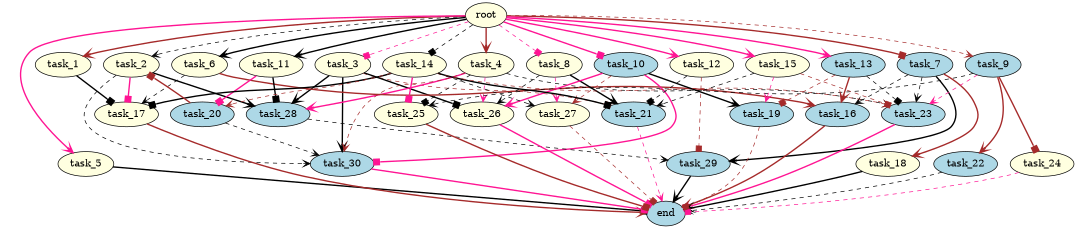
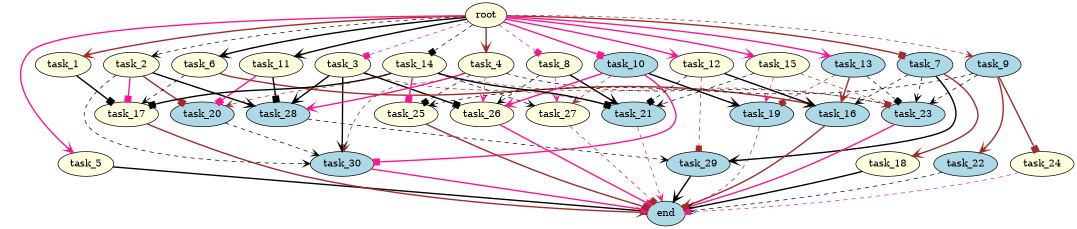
none -> (754, 84)
(956, 88) -> (956, 88)
(173, 90) -> (159, 87)
